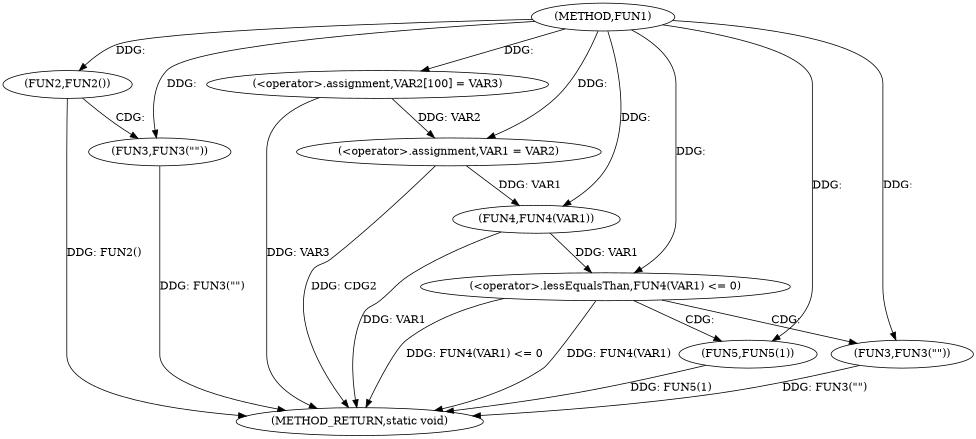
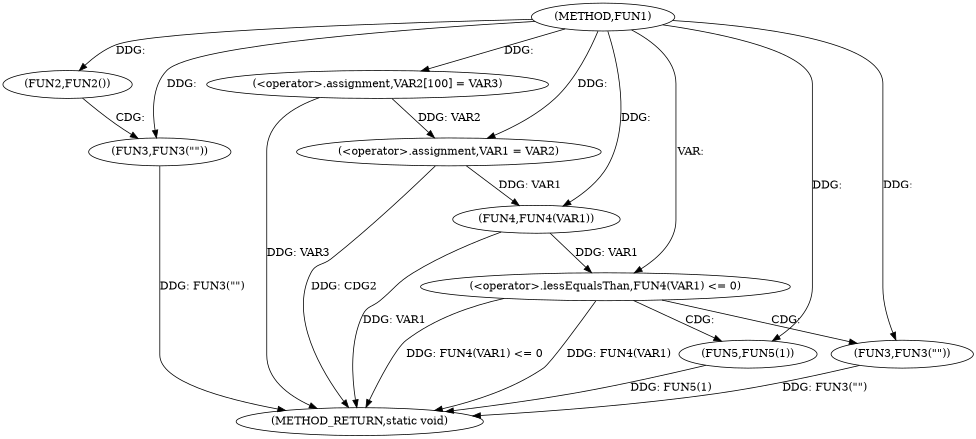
(693, 152) -> (693, 152)
(67, 322) -> none
